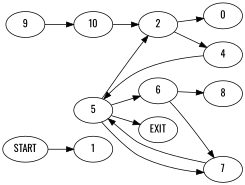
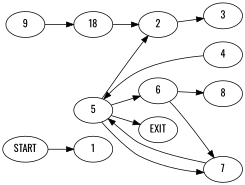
(223, 16) -> (223, 16)
(93, 25) -> (93, 25)
(187, 38) -> none
